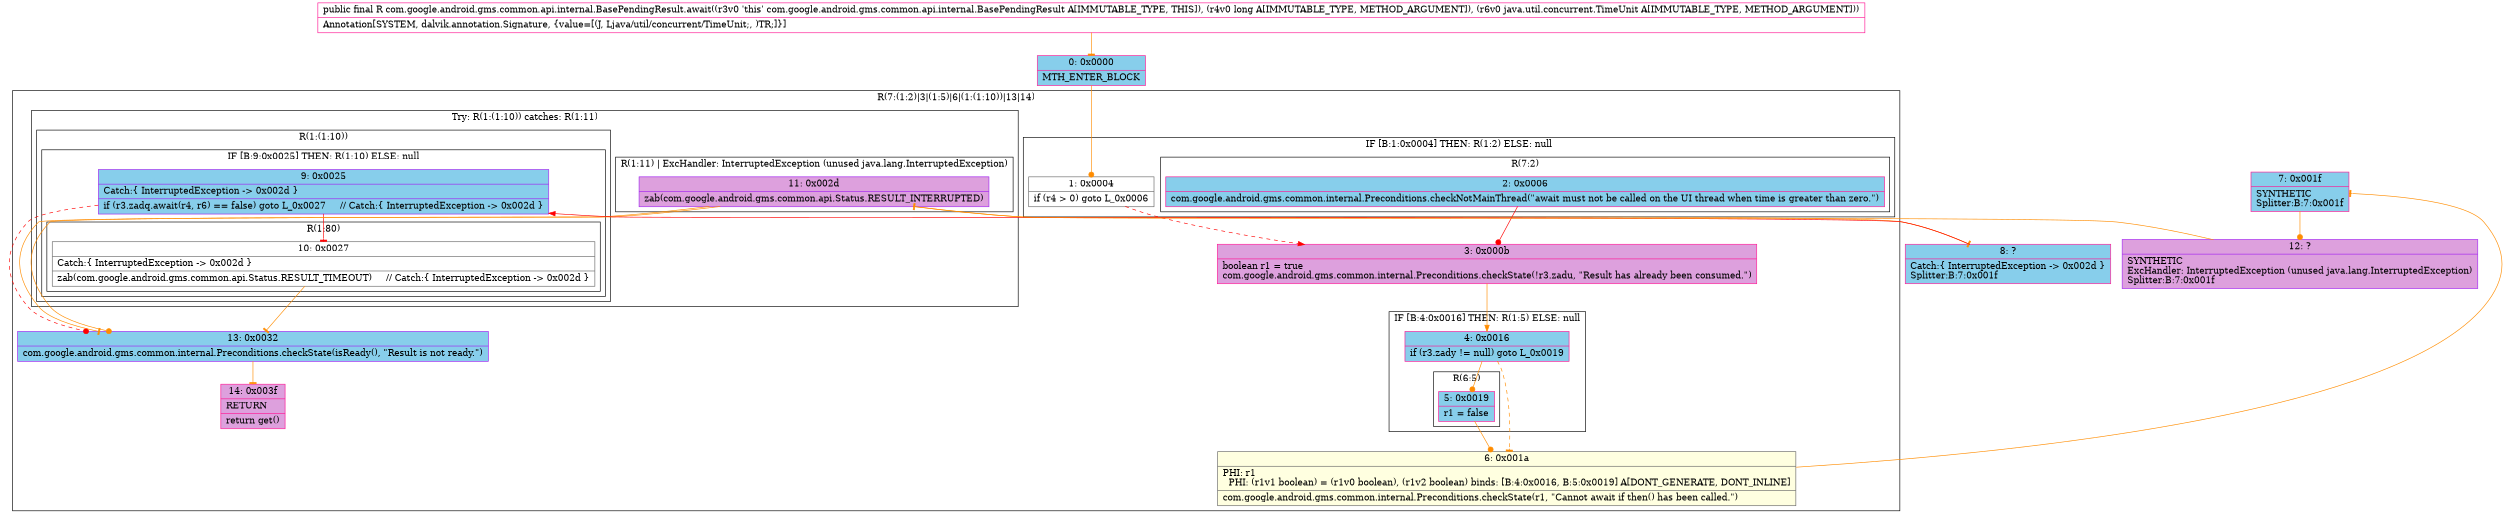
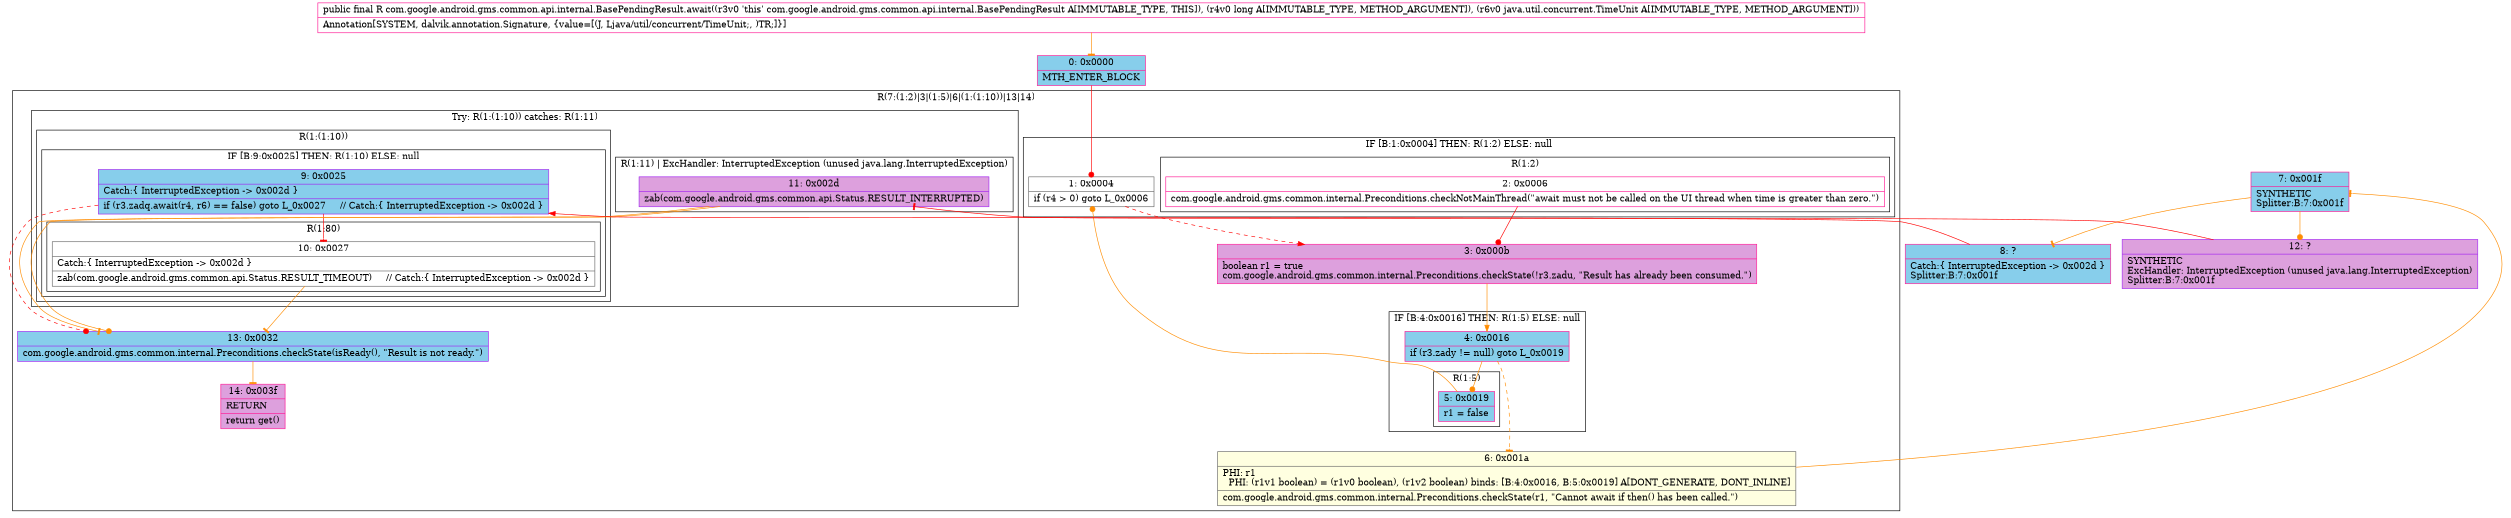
(1091, 129) -> (1091, 129)
(1525, 164) -> (1525, 164)
(1525, 192) -> (1525, 192)
(1441, 217) -> (2151, 214)
(1565, 218) -> (1565, 218)
(1467, 379) -> (1467, 379)
(1483, 436) -> (1242, 353)
